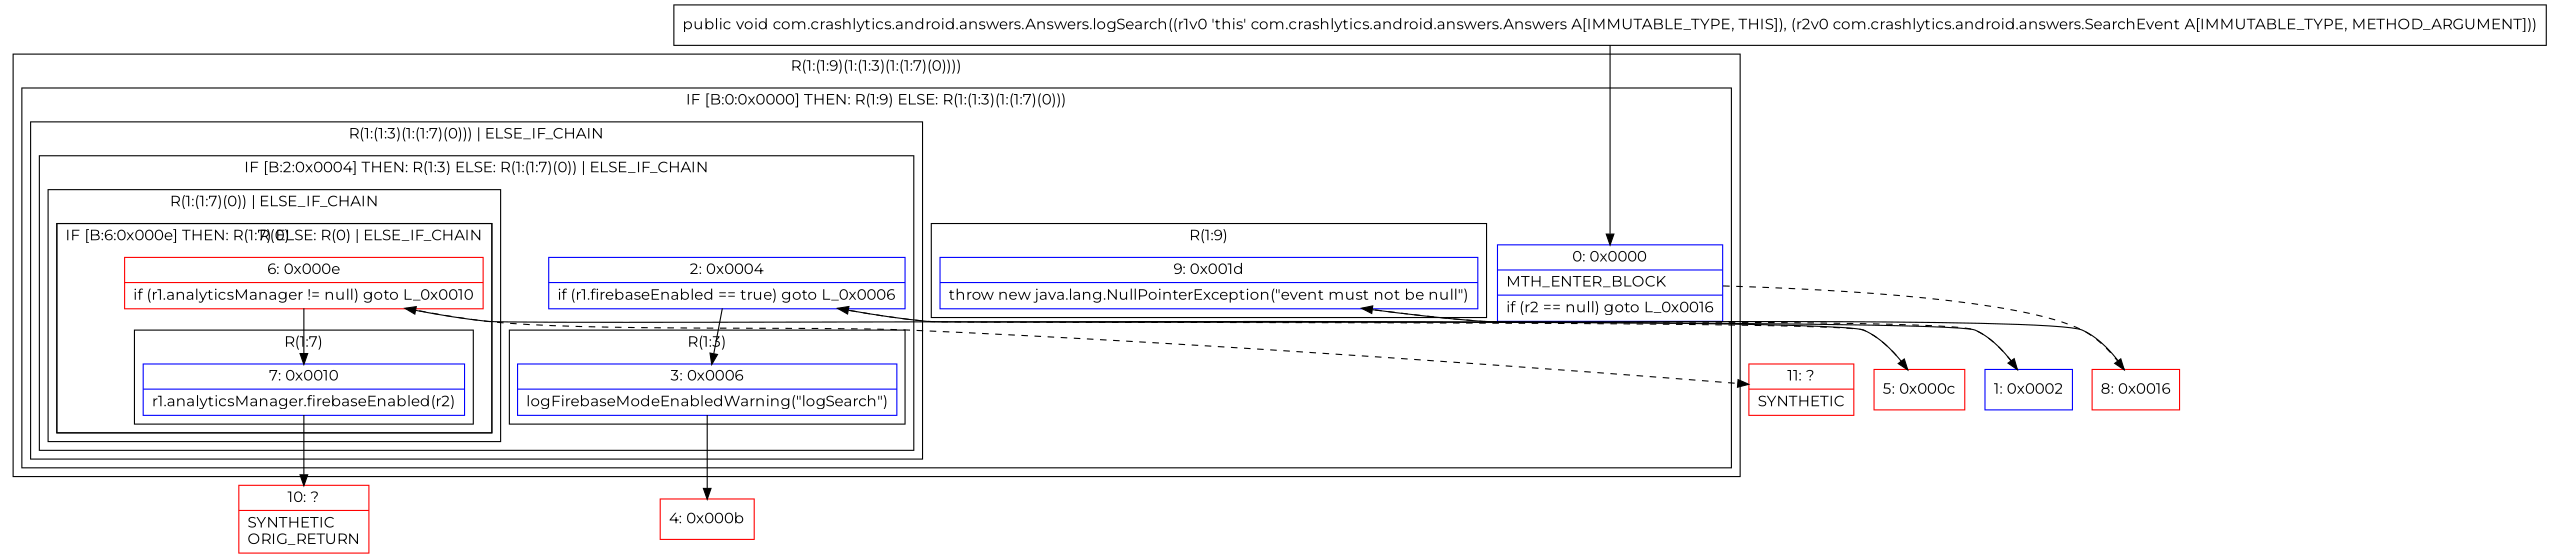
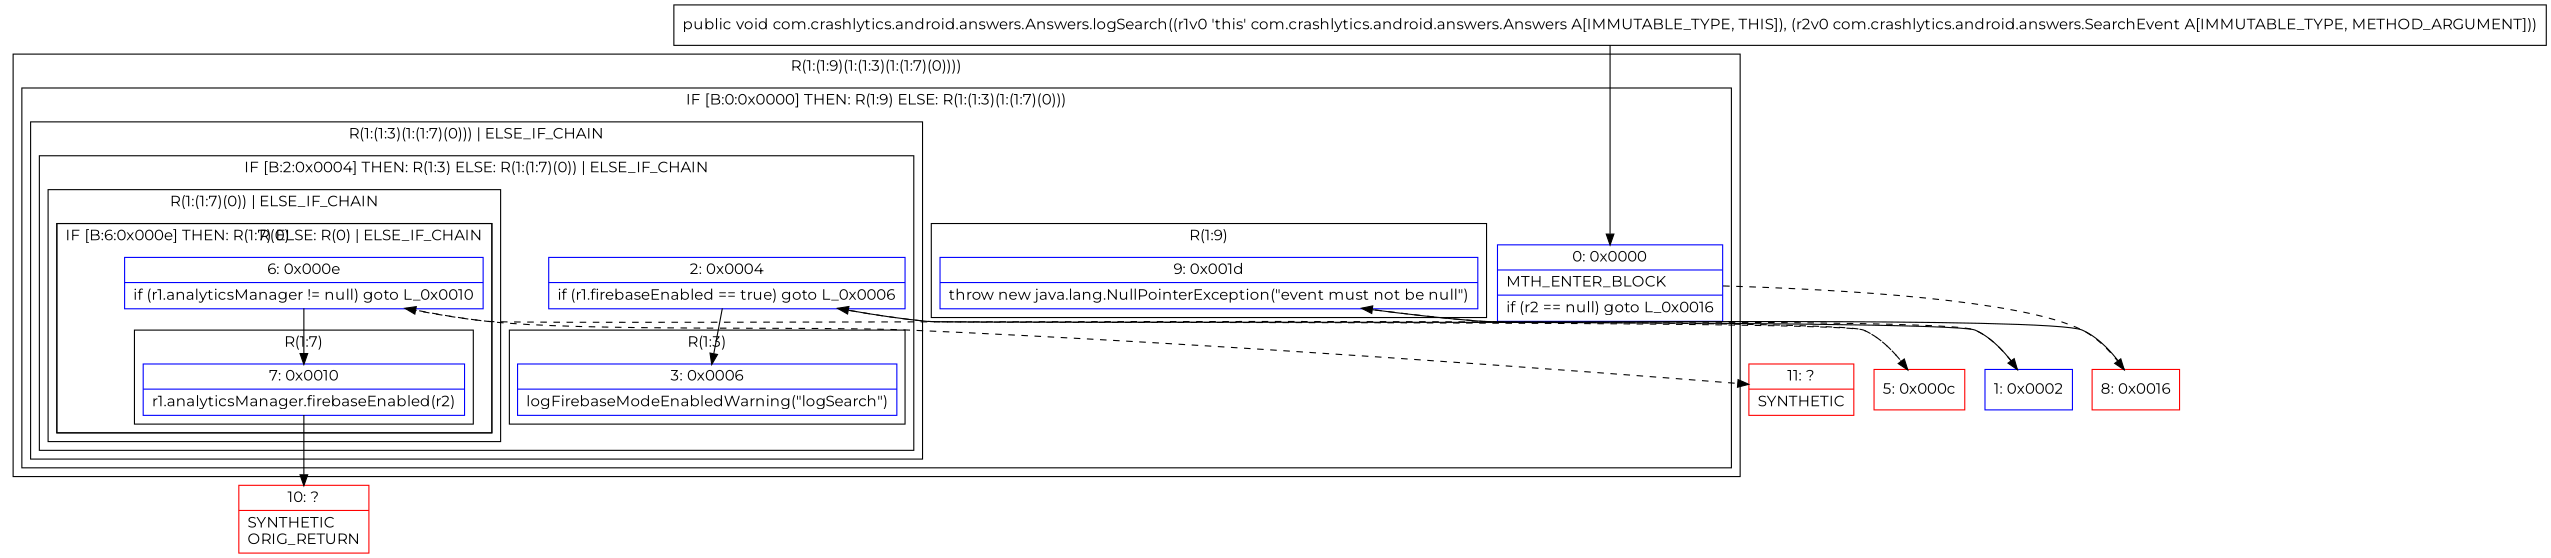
(304, 283) -> (304, 283)
(868, 322) -> (868, 322)
(707, 519) -> none
